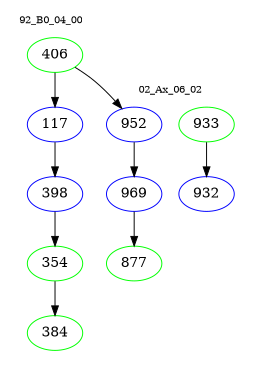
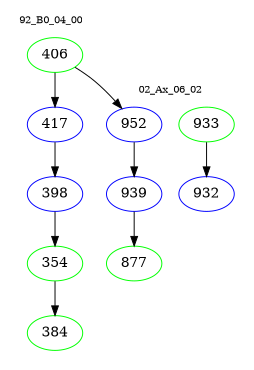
(55, 125) -> (55, 125)
(134, 194) -> (134, 194)
